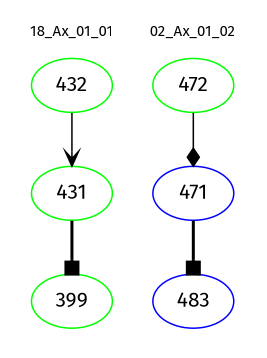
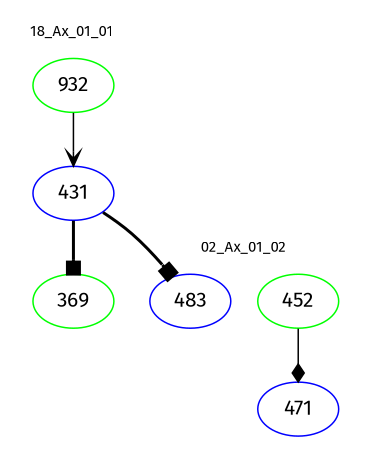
(72, 85) -> (73, 85)
(193, 85) -> (298, 301)
(72, 193) -> (73, 193)
(193, 240) -> (147, 249)
(72, 301) -> (73, 301)
